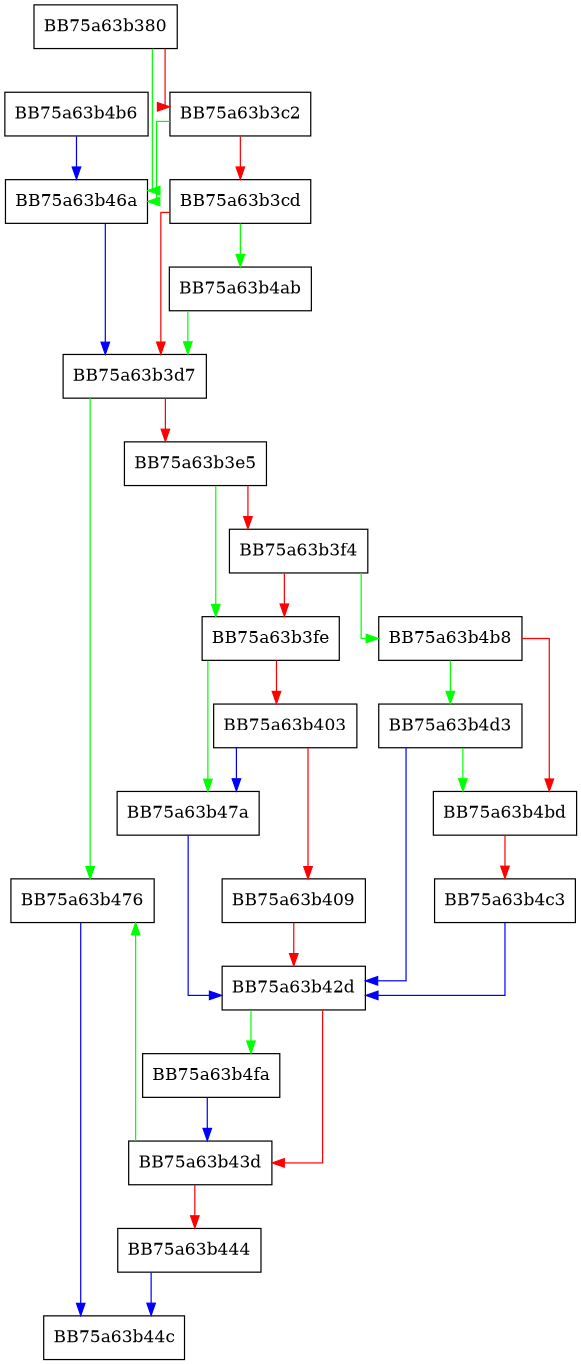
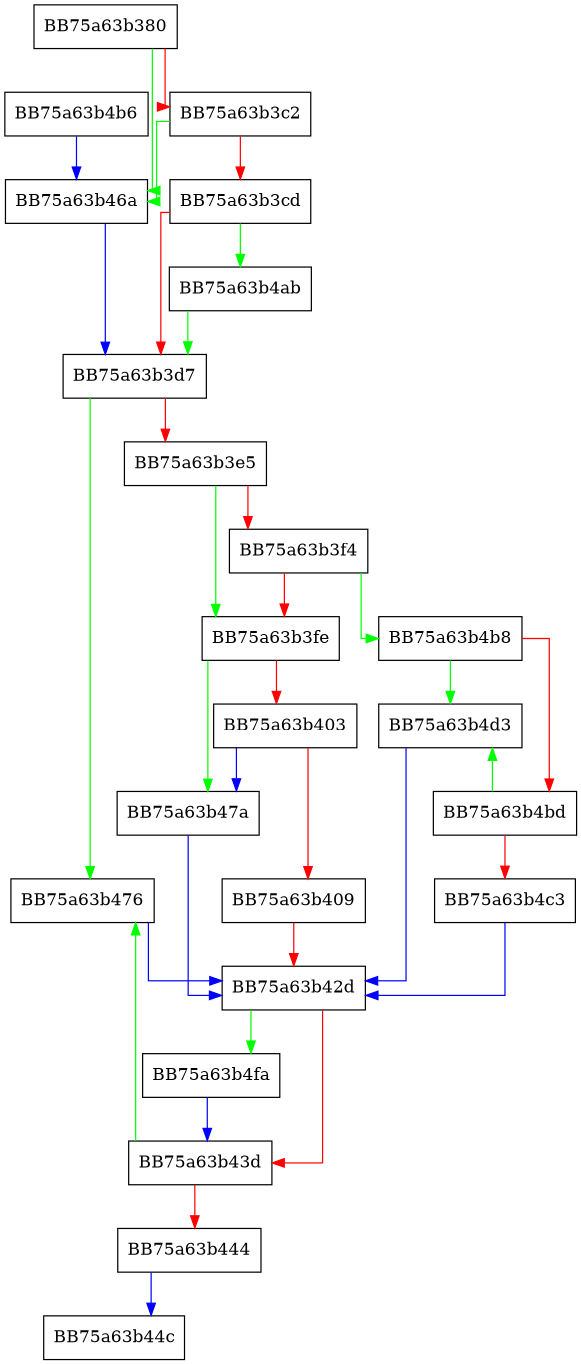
(463, 763) -> (492, 776)
(81, 1113) -> (150, 981)
